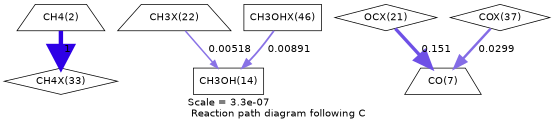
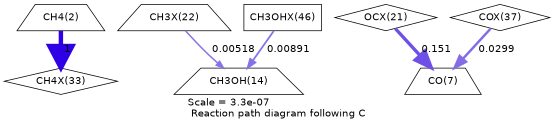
(229, 81) -> (239, 81)
